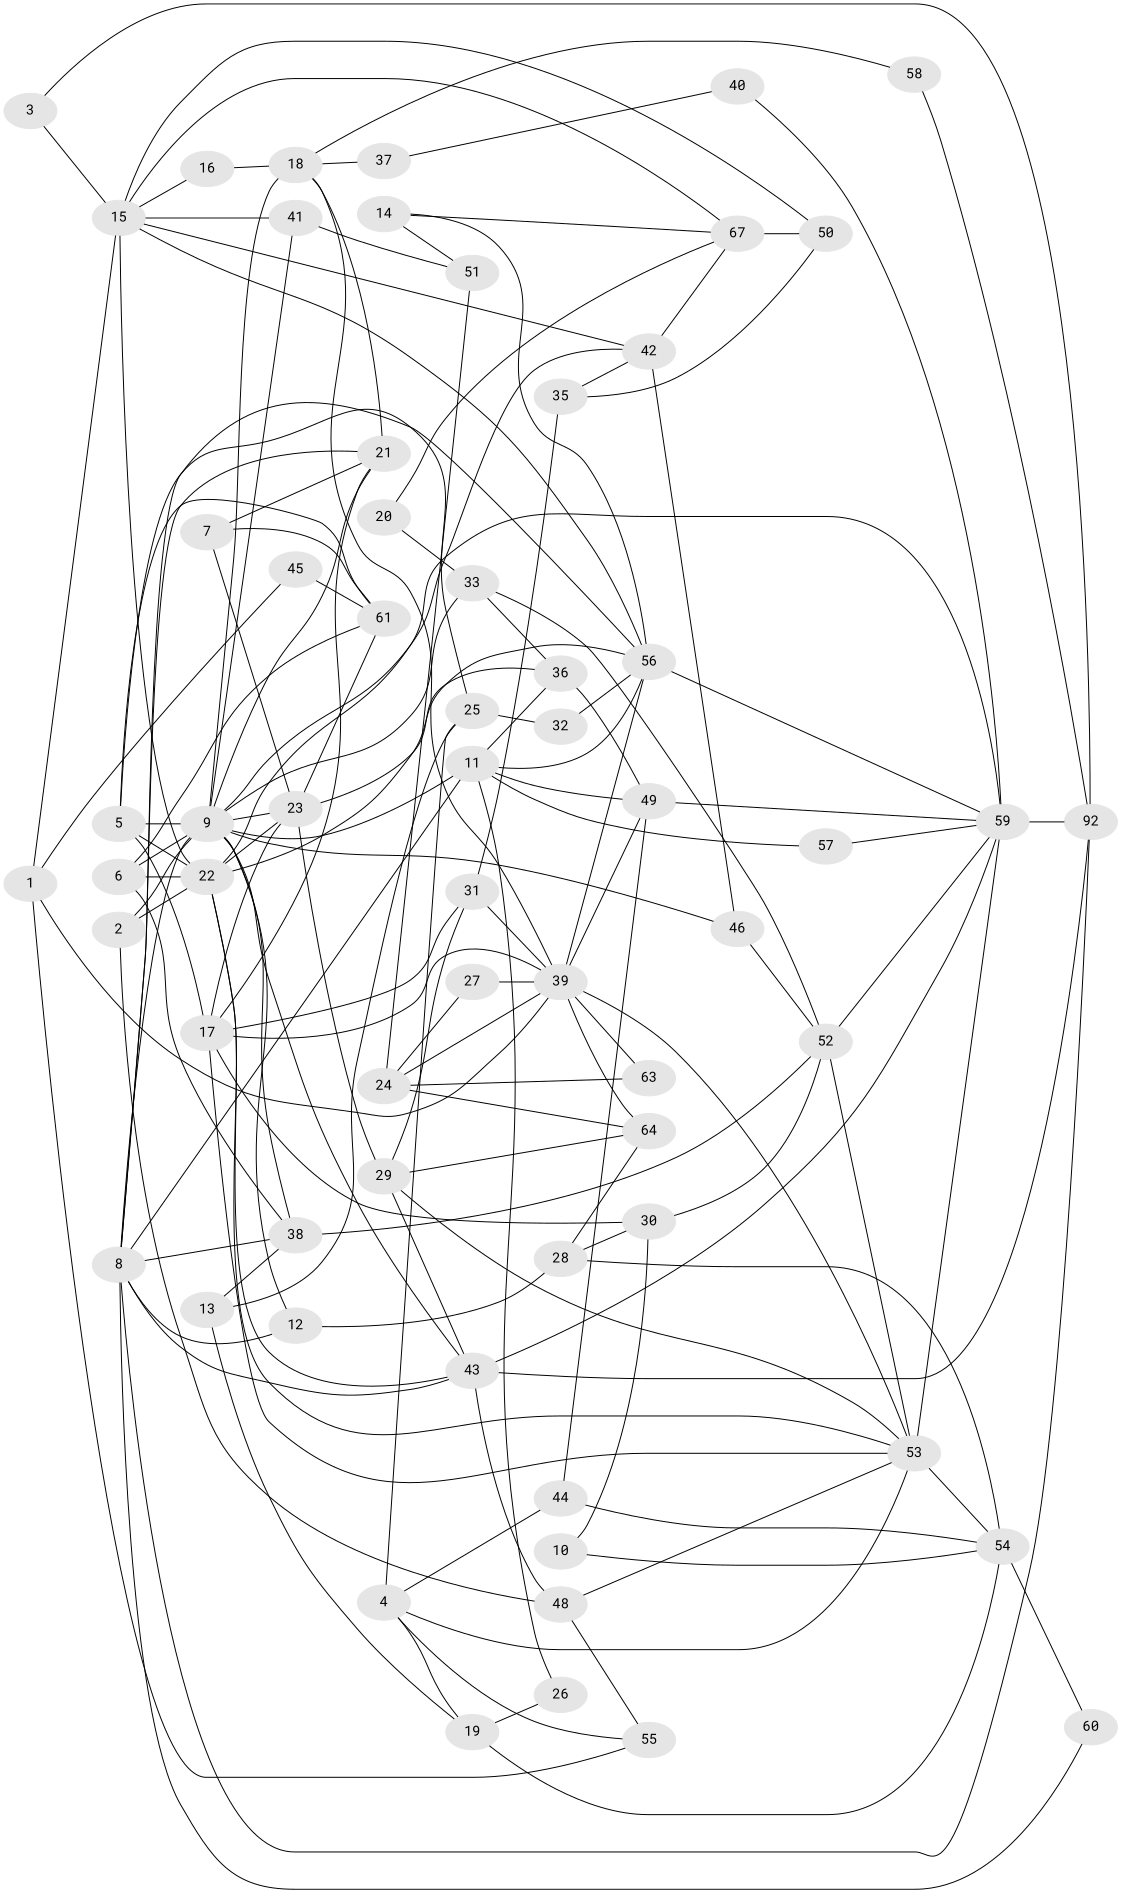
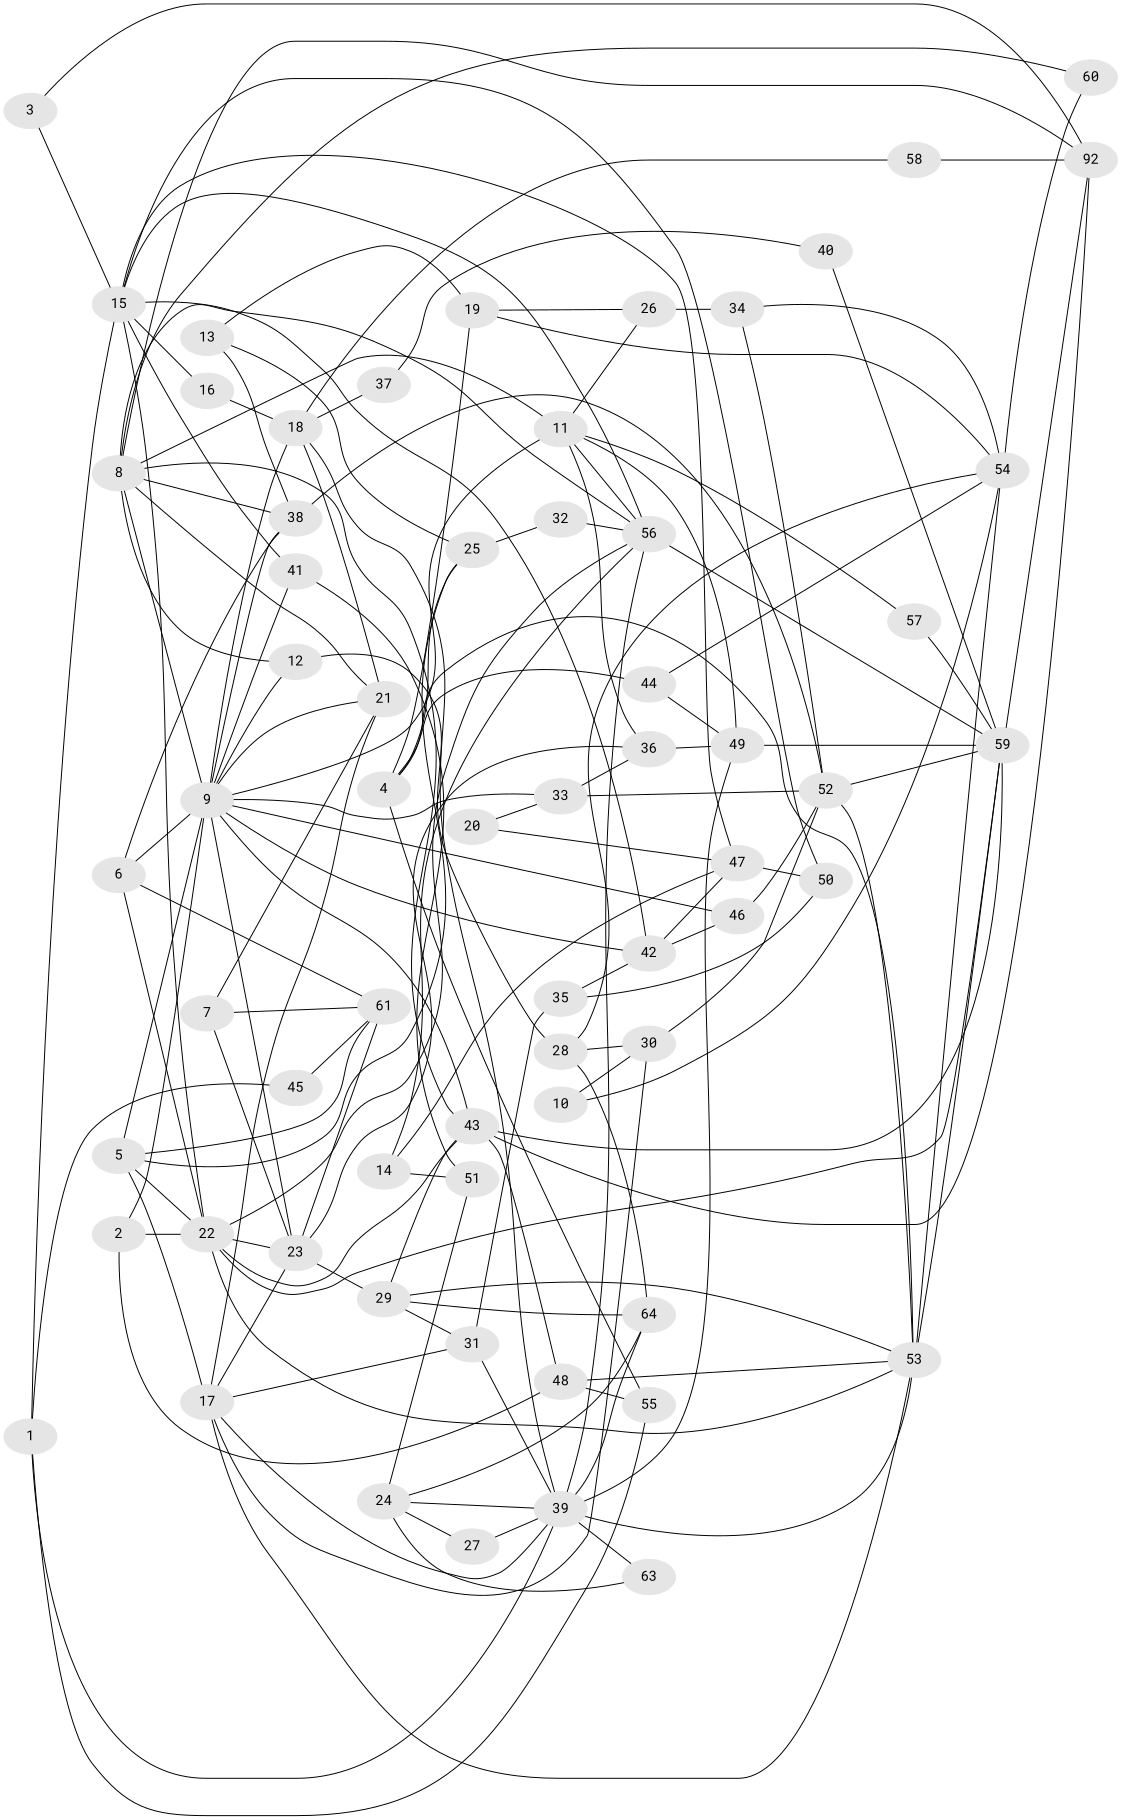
(737, 234) -> (737, 863)
none -> (737, 309)
